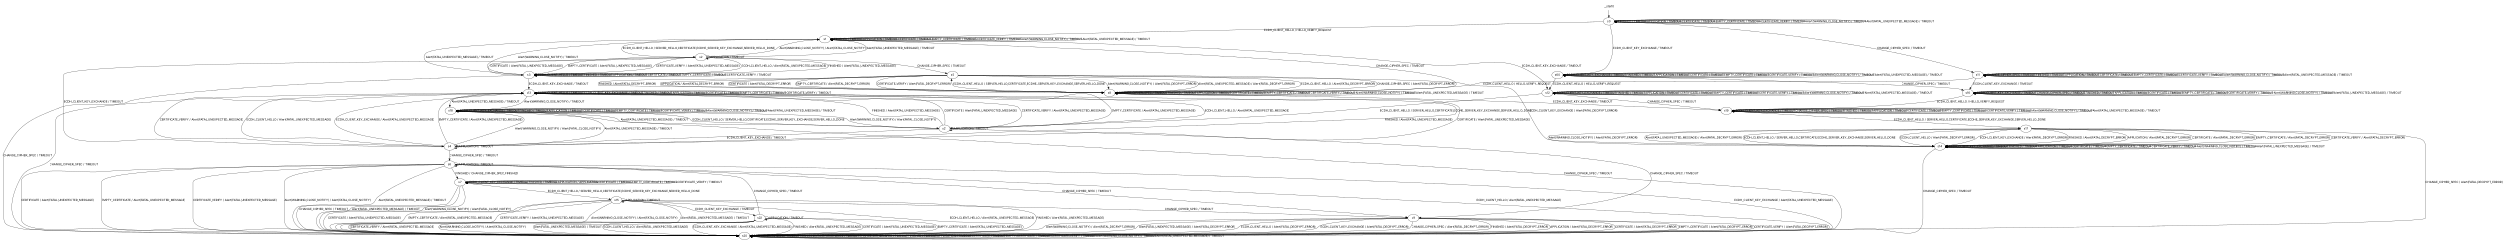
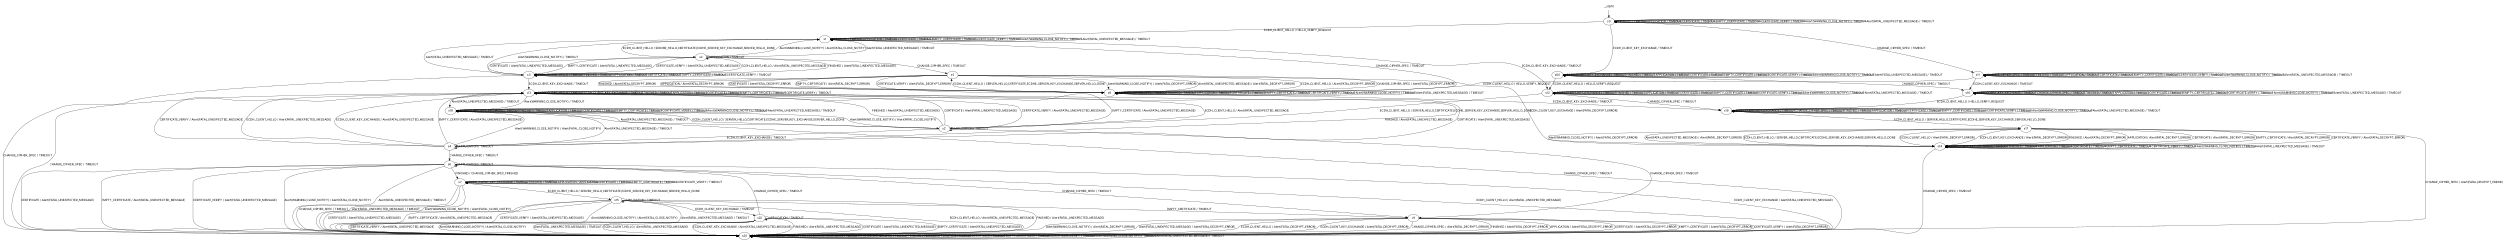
(161, 66) -> none
(1189, 209) -> (1189, 209)
